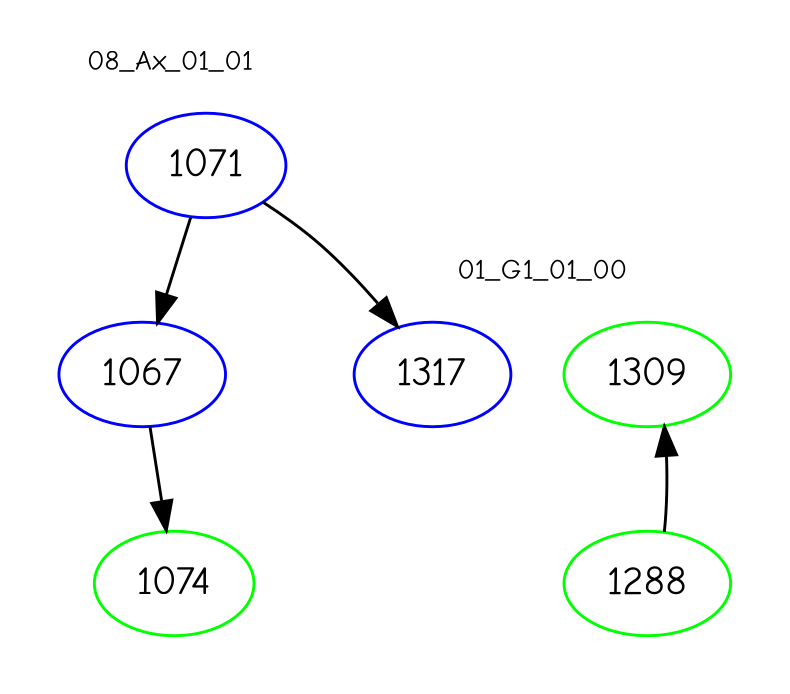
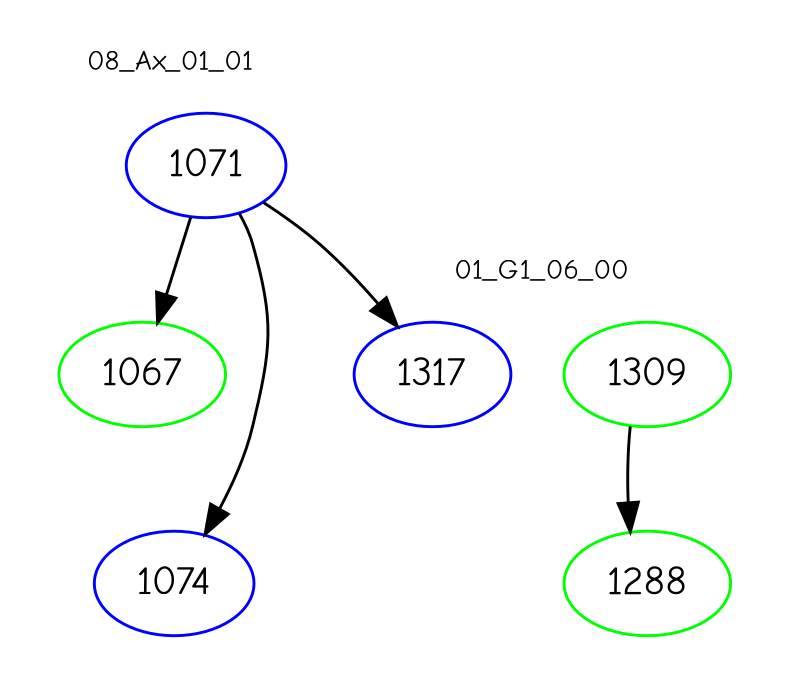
(543, 271) -> (543, 271)
(142, 374) -> (142, 374)
(156, 464) -> (266, 363)
(667, 494) -> (628, 464)
(174, 583) -> (174, 583)
